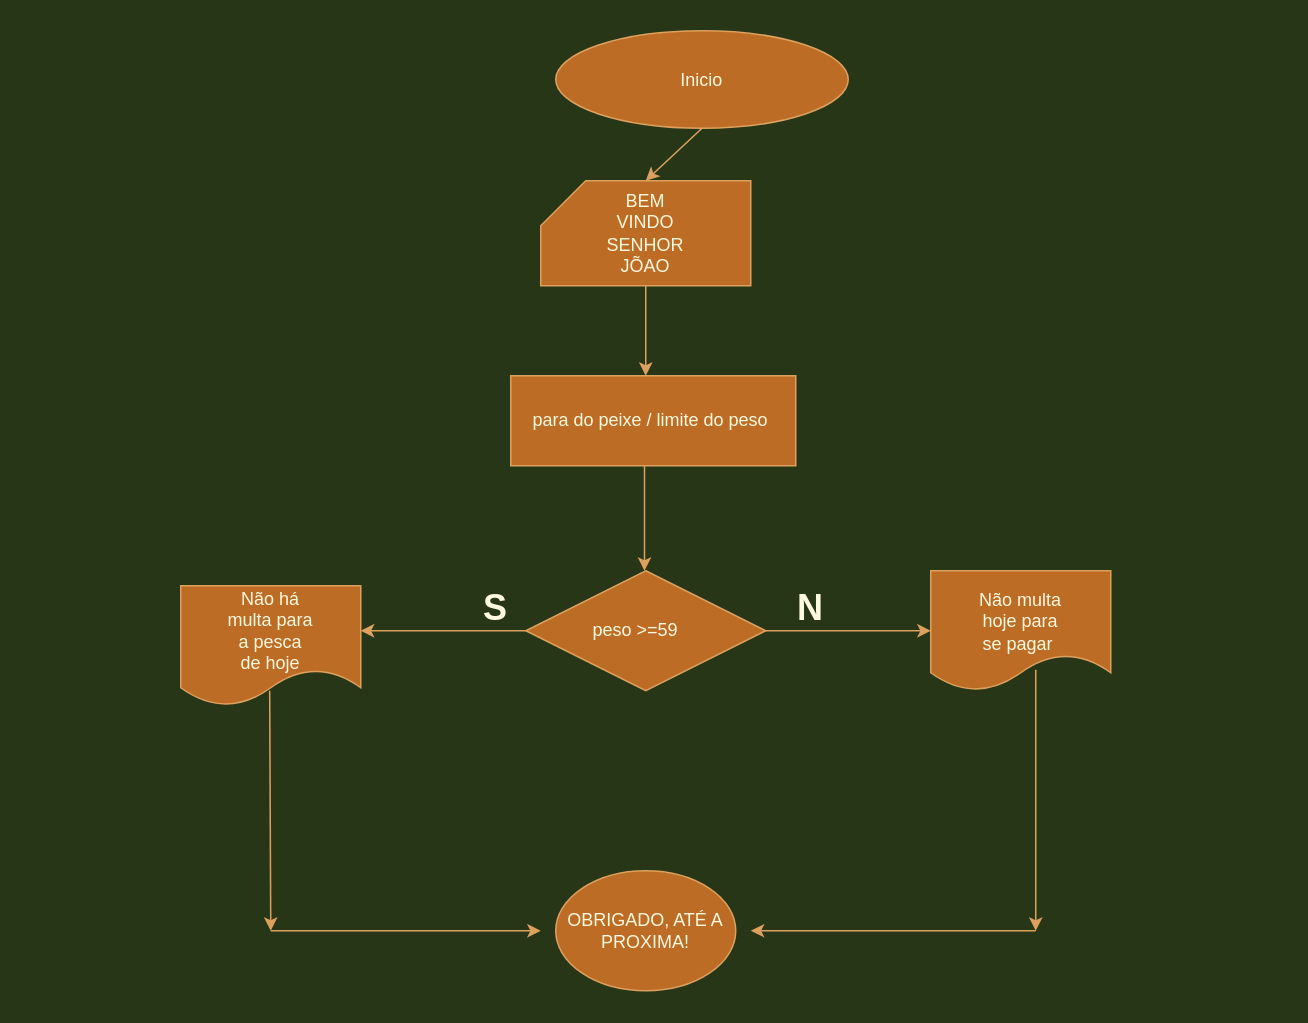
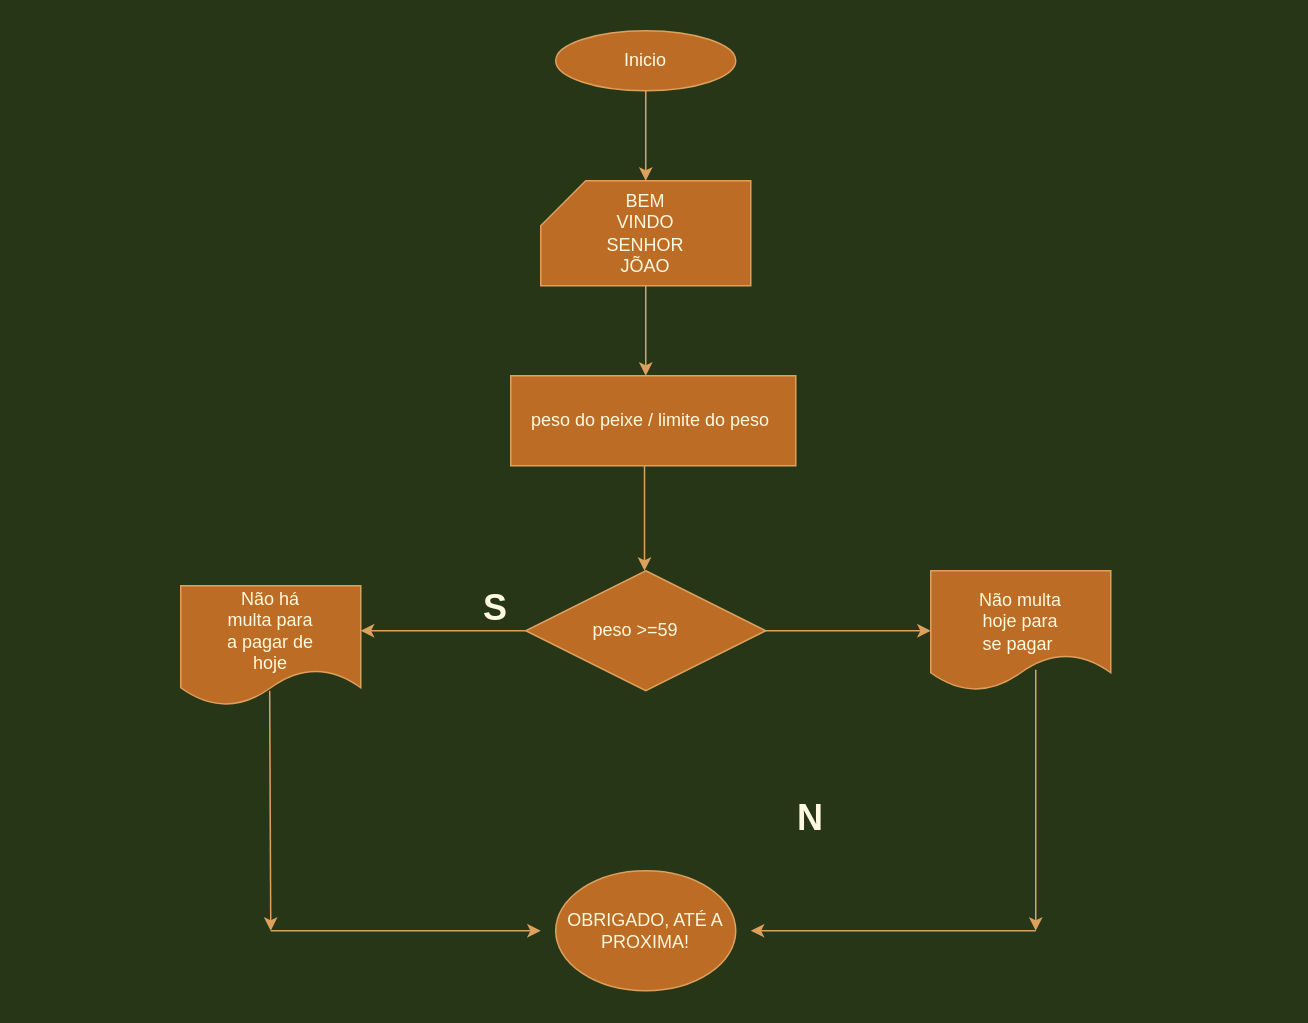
(702, 80) -> (646, 61)
(653, 421) -> (653, 421)
(811, 608) -> (811, 818)
(271, 631) -> (271, 631)
